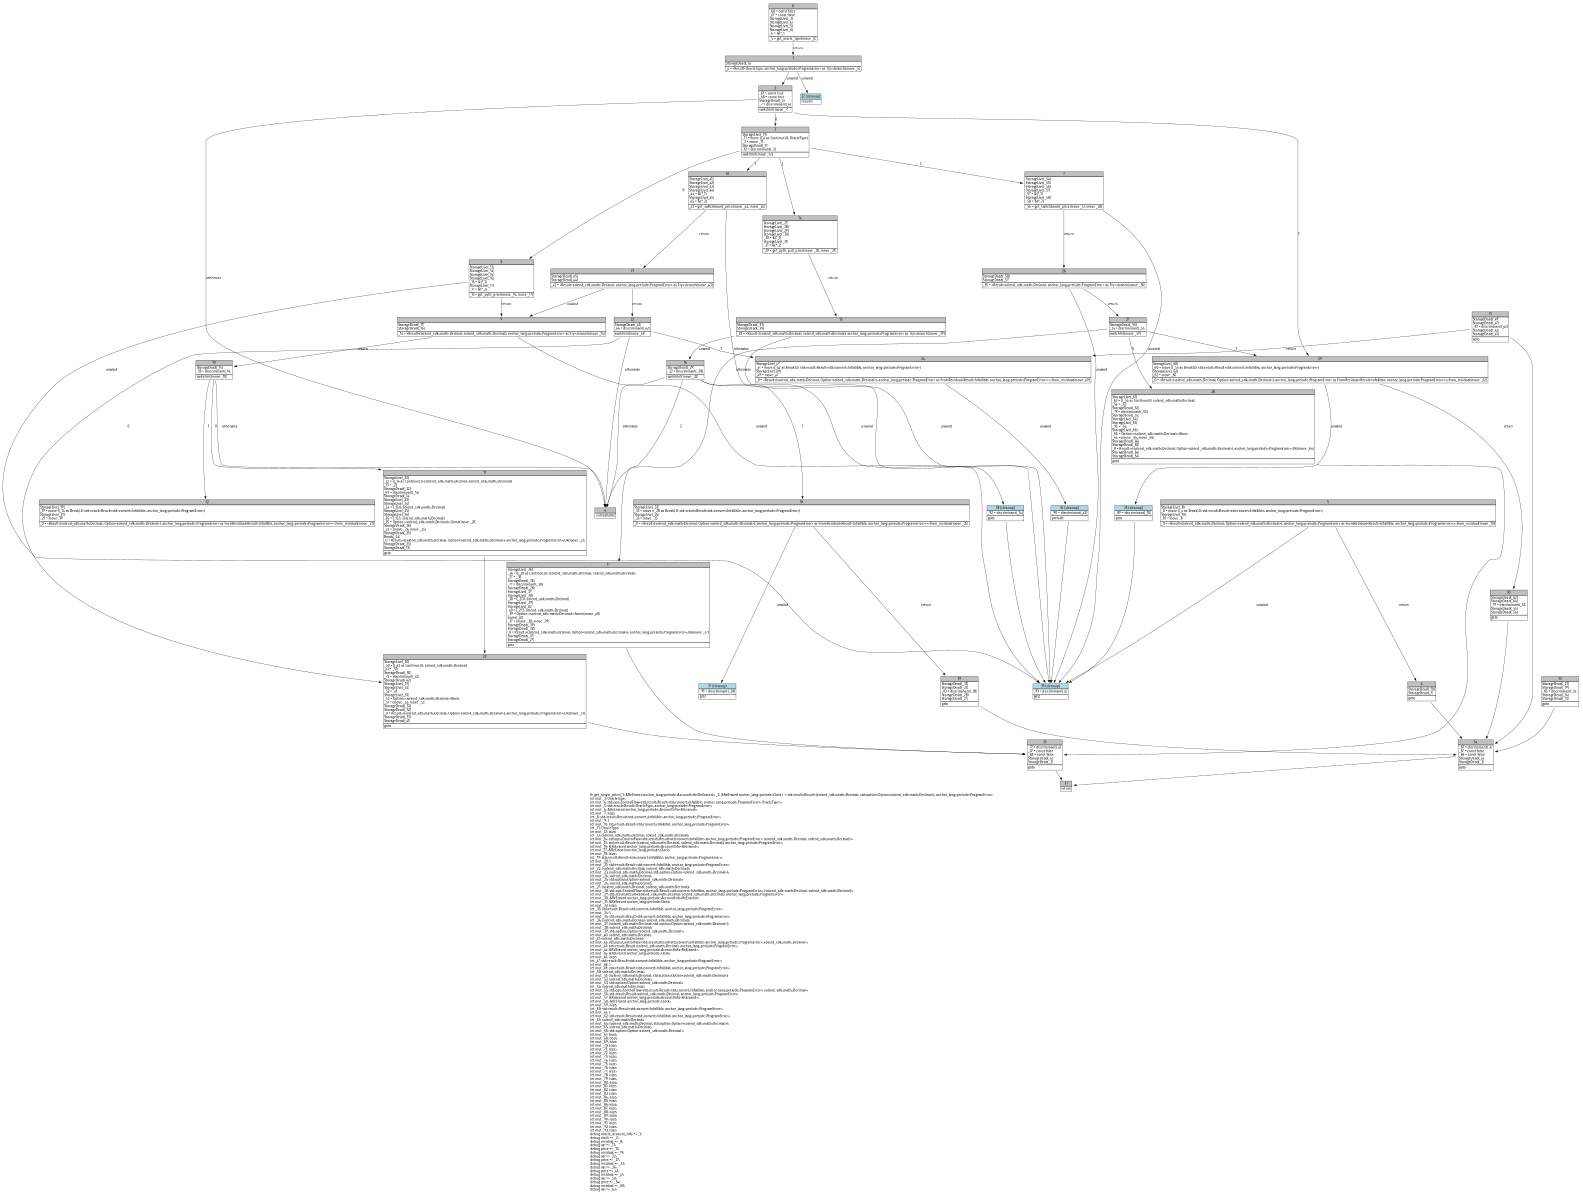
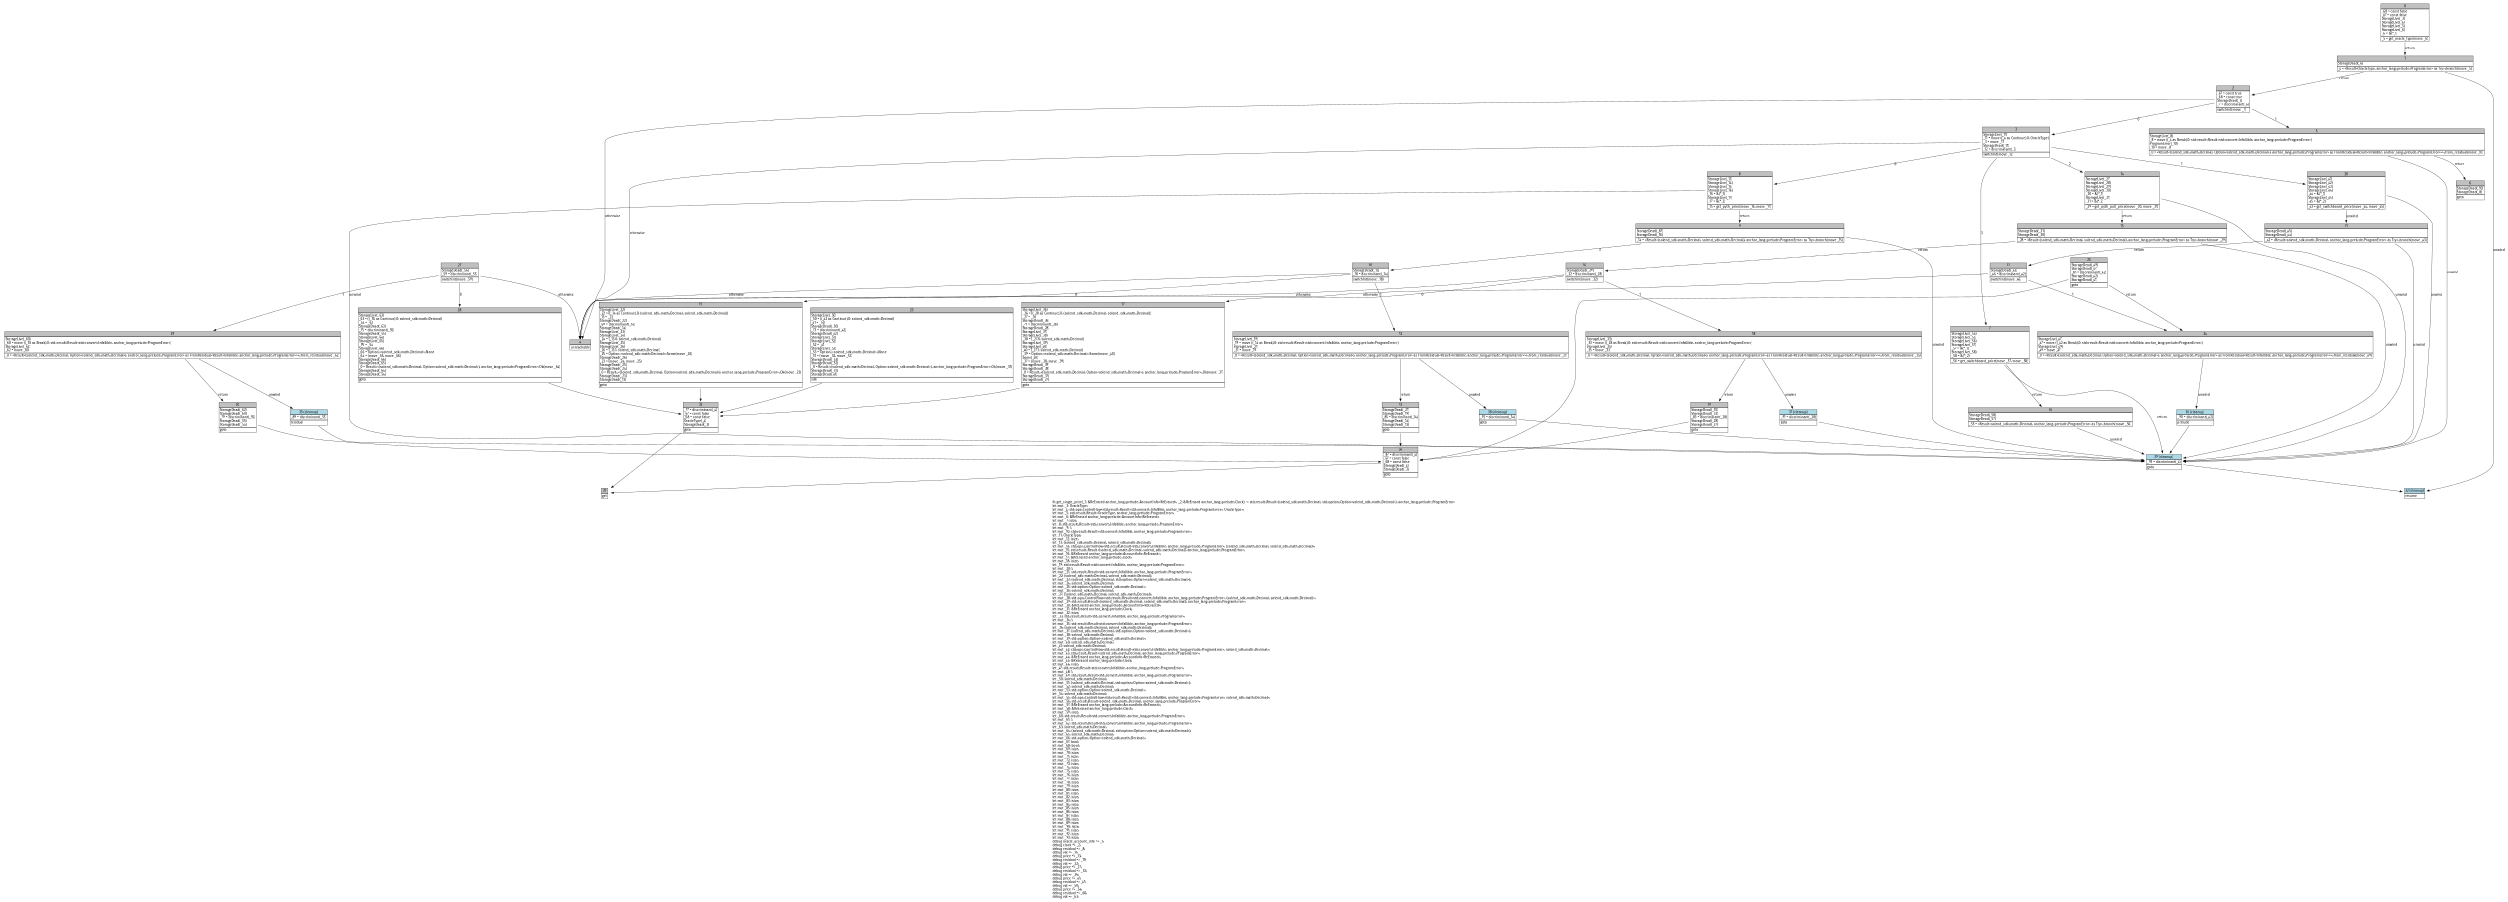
(792, 79) -> (2344, 79)
(1154, 123) -> (2269, 118)
none -> (1219, 154)
(704, 234) -> (2352, 216)
(1101, 300) -> none
(568, 302) -> (2408, 439)
(411, 325) -> (1650, 231)
none -> (2405, 328)
(1128, 329) -> (460, 274)
(363, 349) -> (1600, 250)
(704, 349) -> (1923, 250)
(741, 349) -> (2437, 295)
(1154, 349) -> (2162, 417)
none -> (1401, 379)
(92, 413) -> none
(681, 427) -> (1422, 295)
none -> (1980, 448)
(845, 451) -> (1452, 383)
none -> (2292, 478)
(1174, 515) -> (2164, 144)
(1119, 518) -> (297, 422)
(392, 537) -> (613, 369)
(1505, 601) -> (233, 414)
(485, 604) -> (701, 394)
(1421, 693) -> (2470, 192)
(1445, 719) -> none
(388, 726) -> (814, 380)
(1041, 759) -> (695, 421)
(1066, 789) -> (605, 496)
